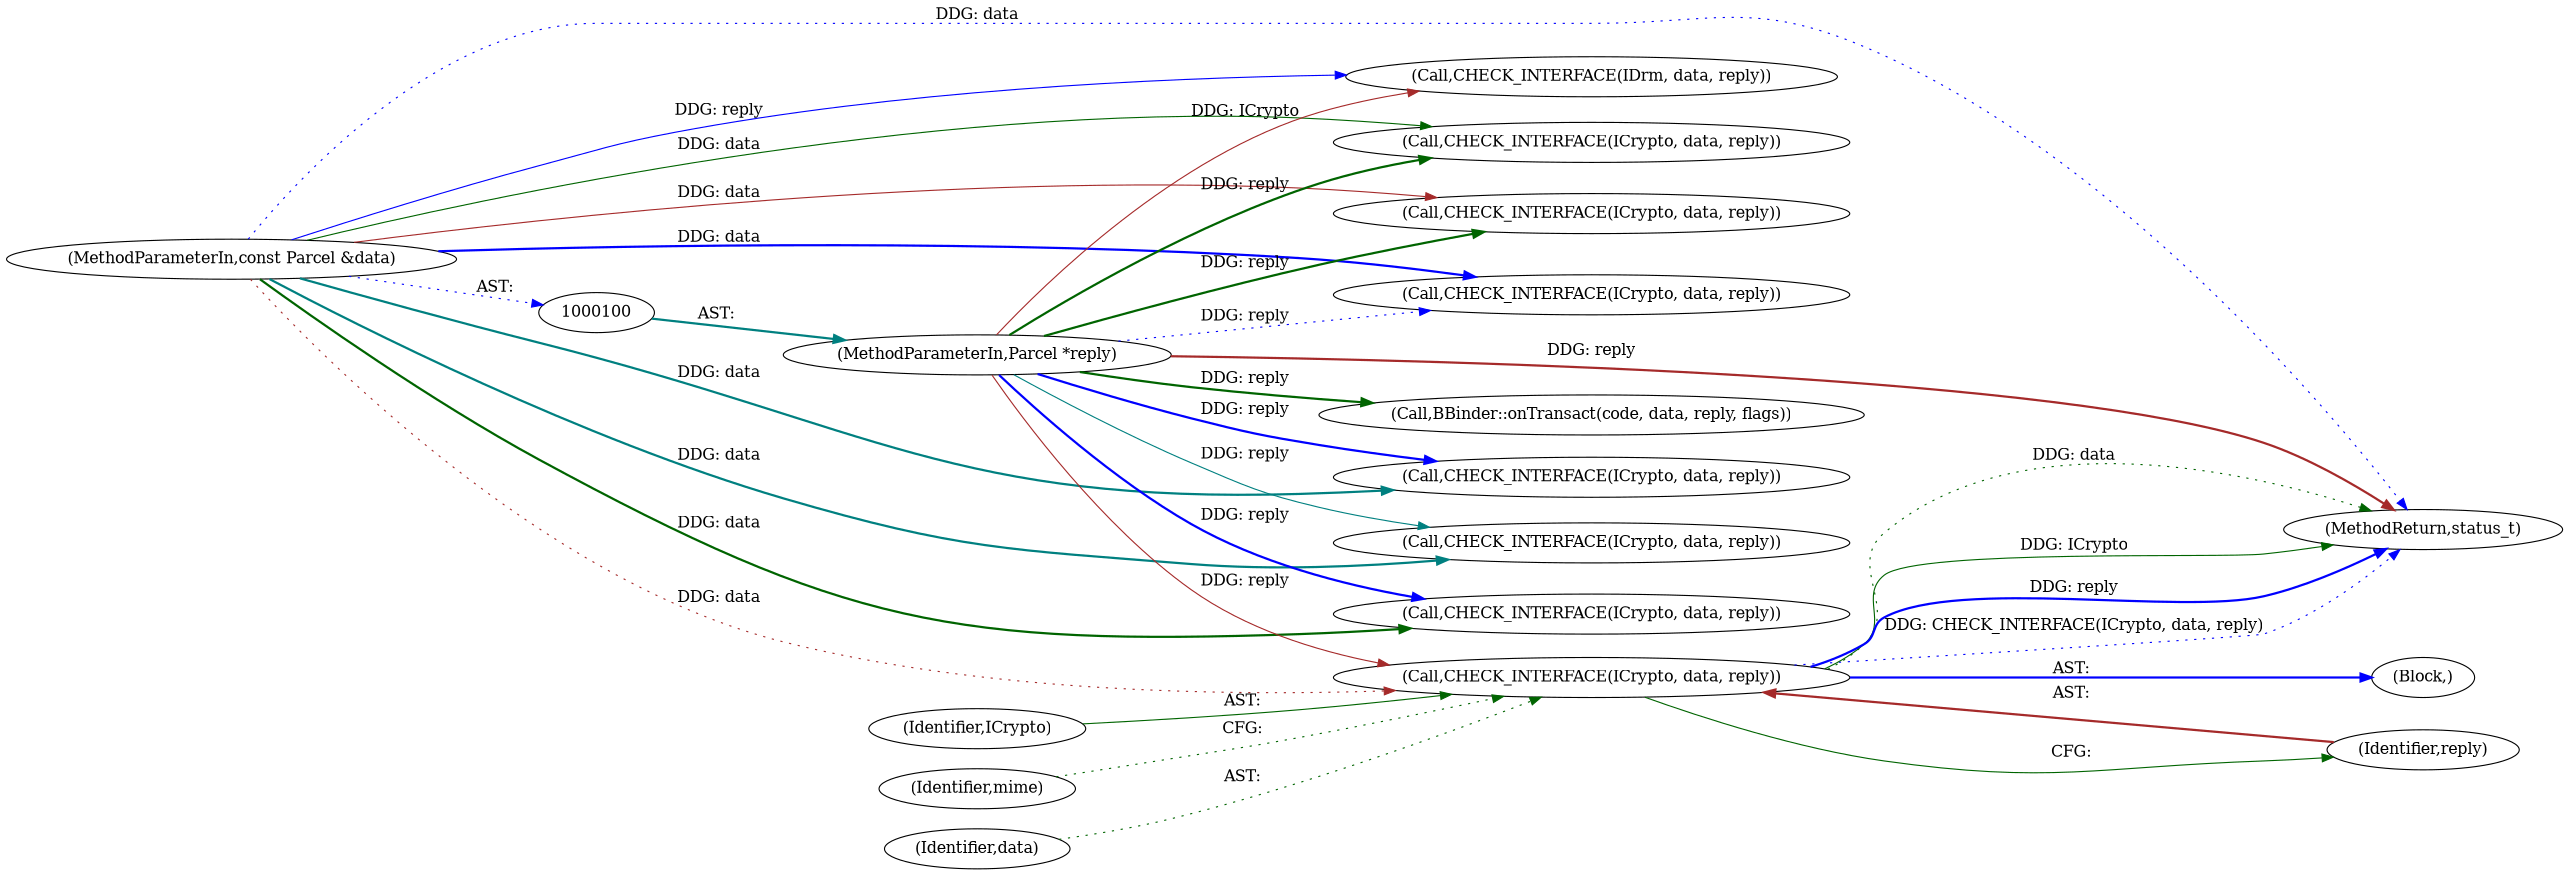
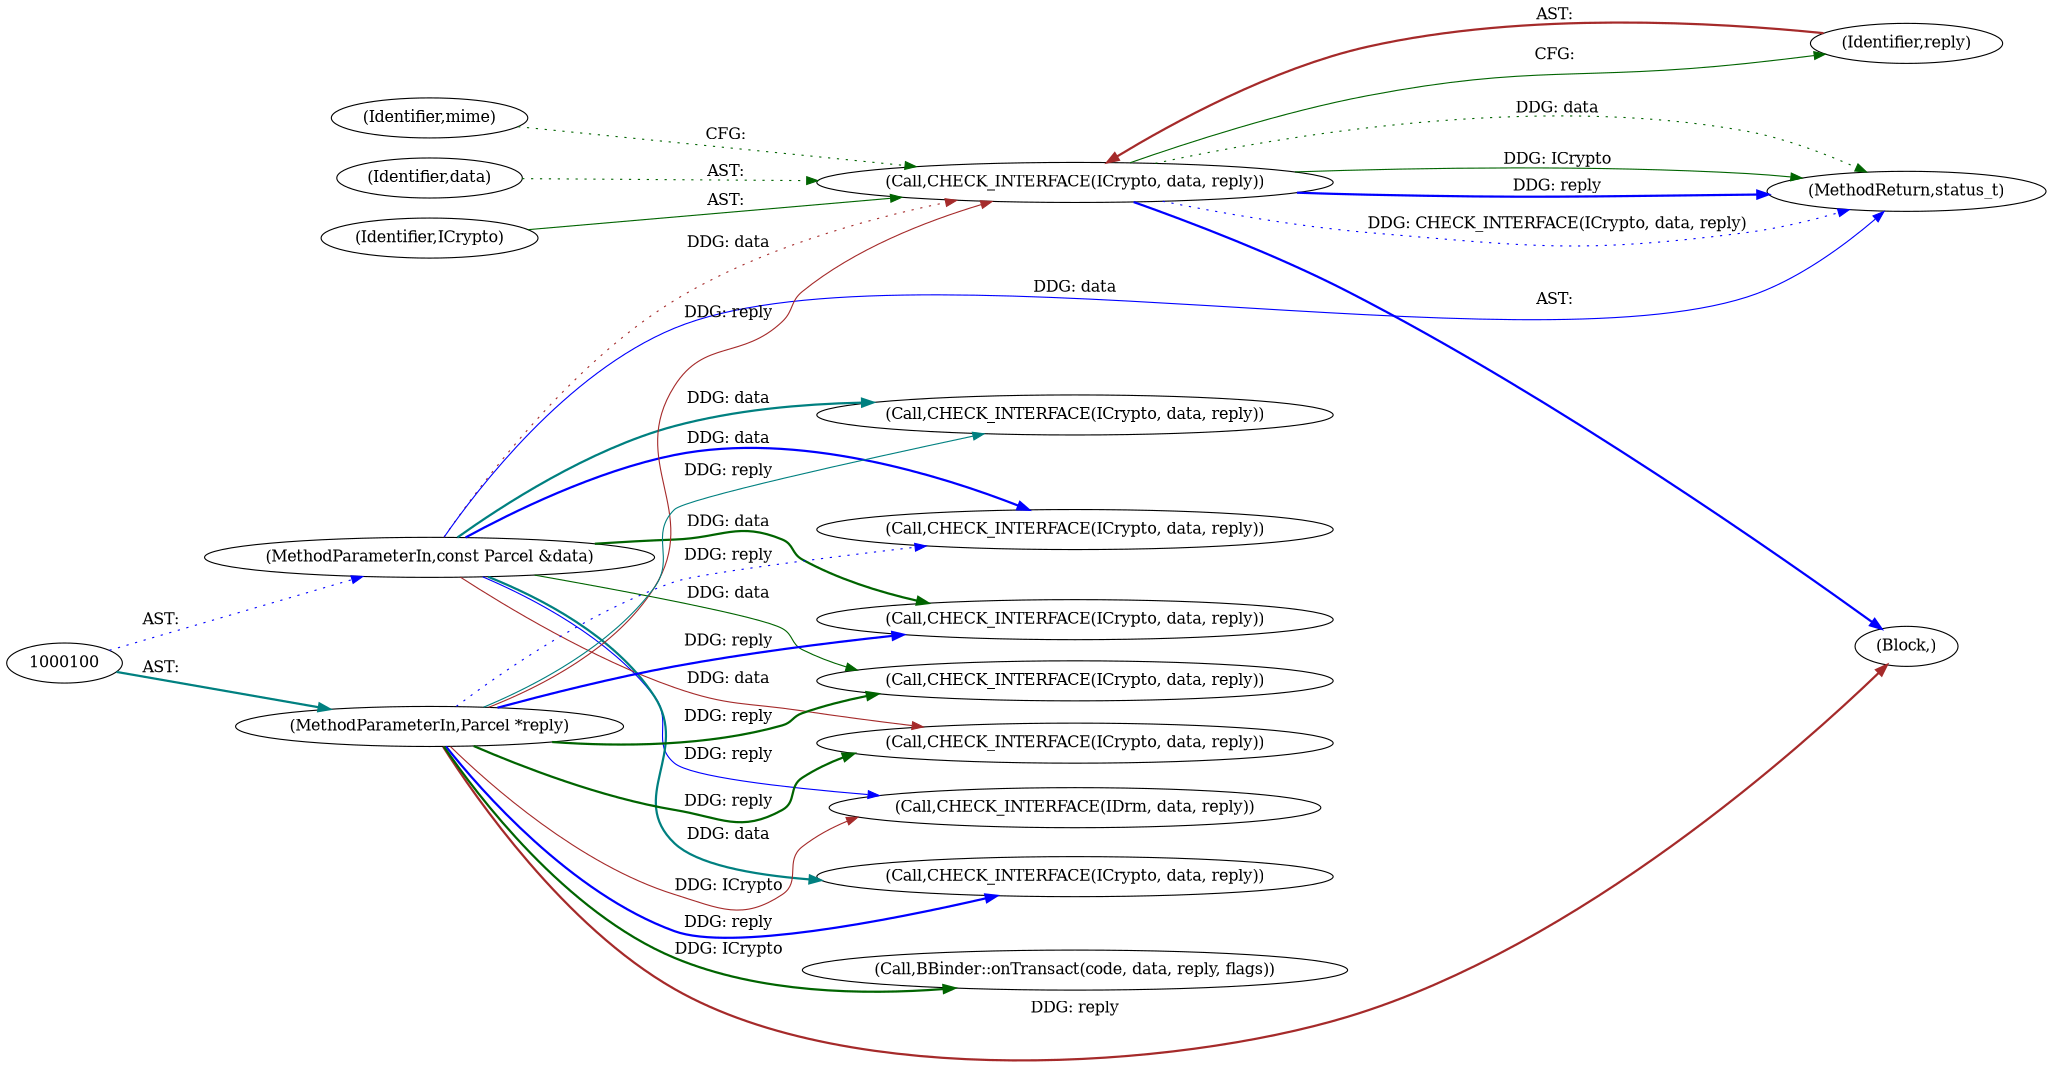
(1376, 23) -> (1128, 301)
(440, 290) -> (231, 615)
(1787, 378) -> (1157, 1052)
(1245, 379) -> (728, 950)
